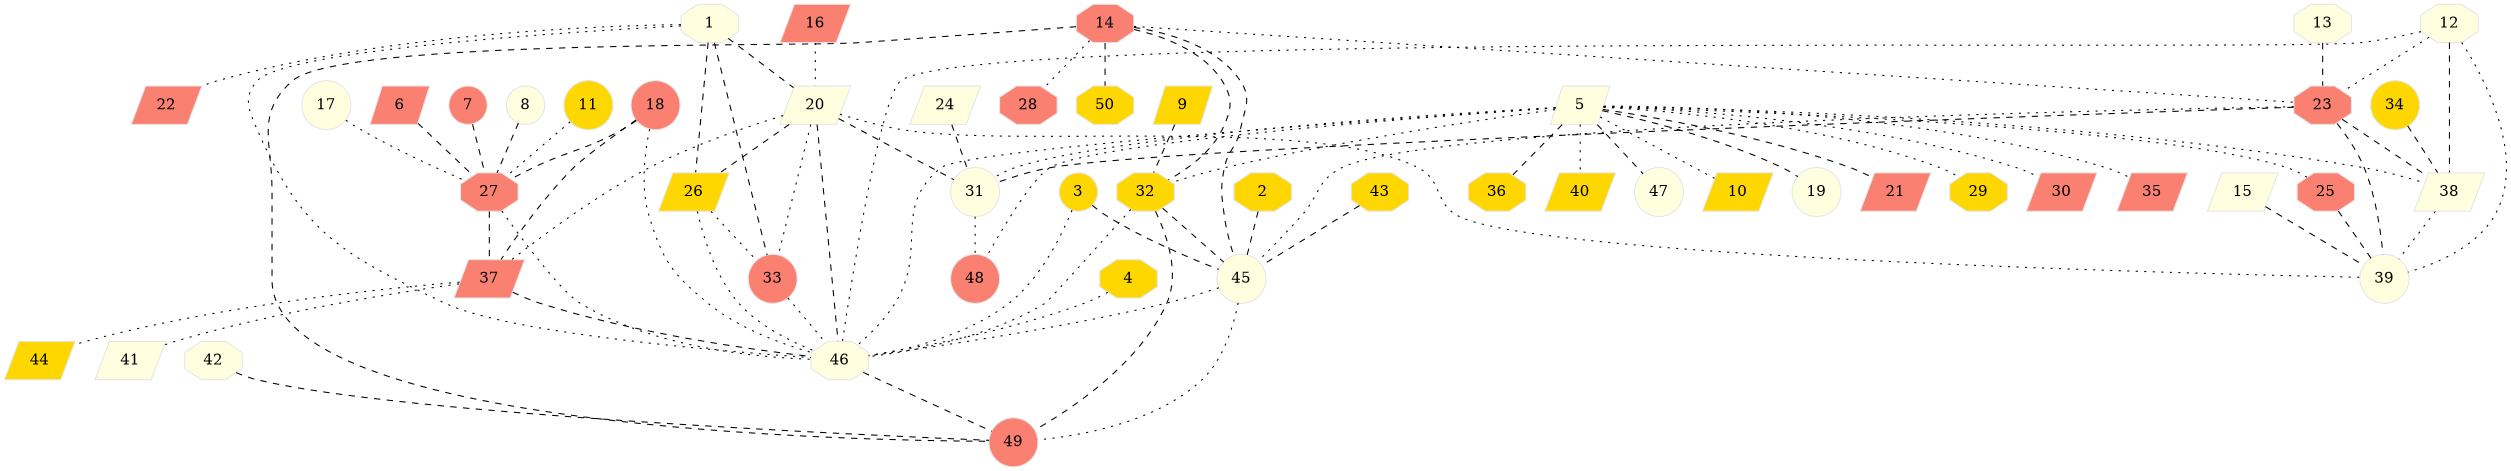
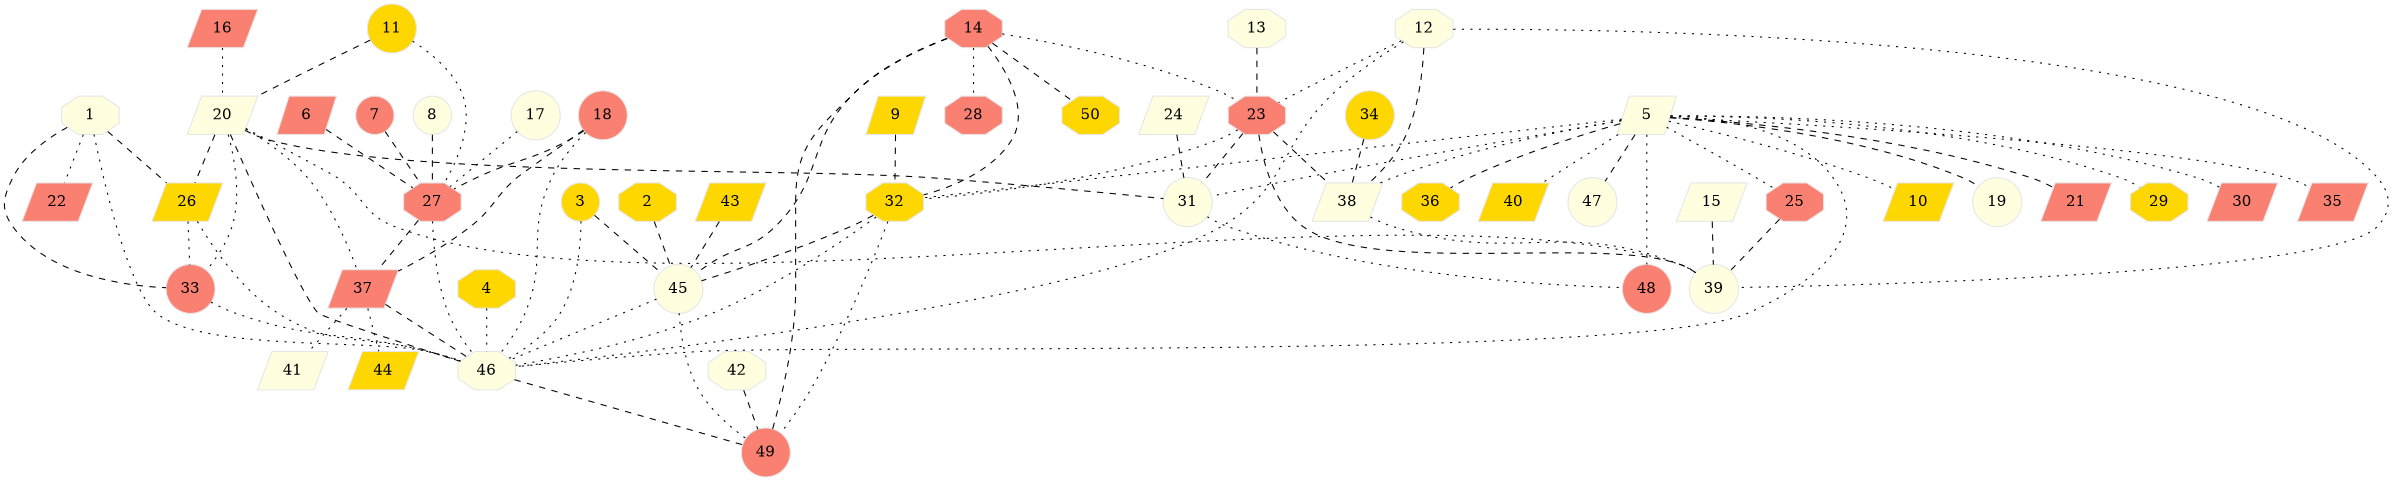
(761, 63) -> (314, 68)
(1753, 124) -> (1123, 168)
(1380, 192) -> (731, 202)
(1143, 342) -> (841, 331)
